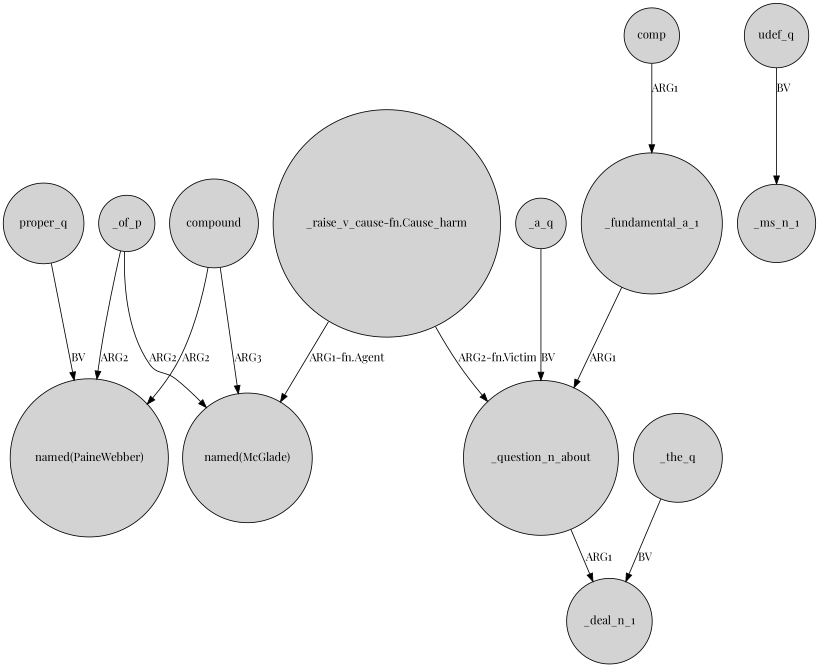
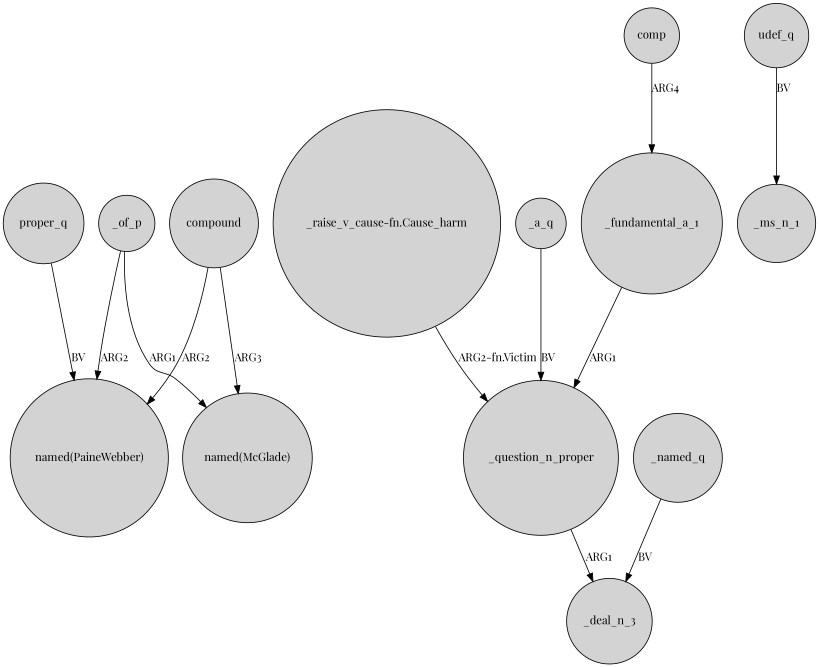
(665, 89) -> (665, 89)
(163, 358) -> (163, 358)
(307, 358) -> none
(541, 458) -> (541, 458)
(678, 458) -> (678, 458)
(609, 621) -> (609, 621)
